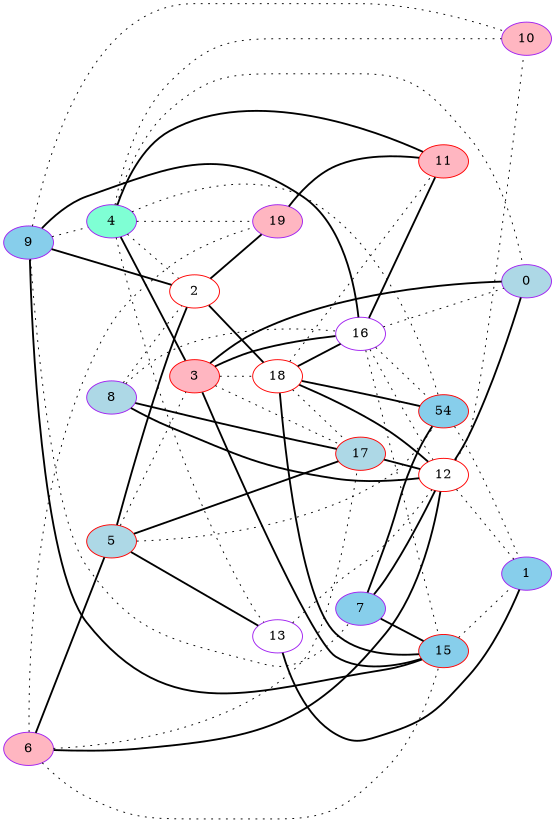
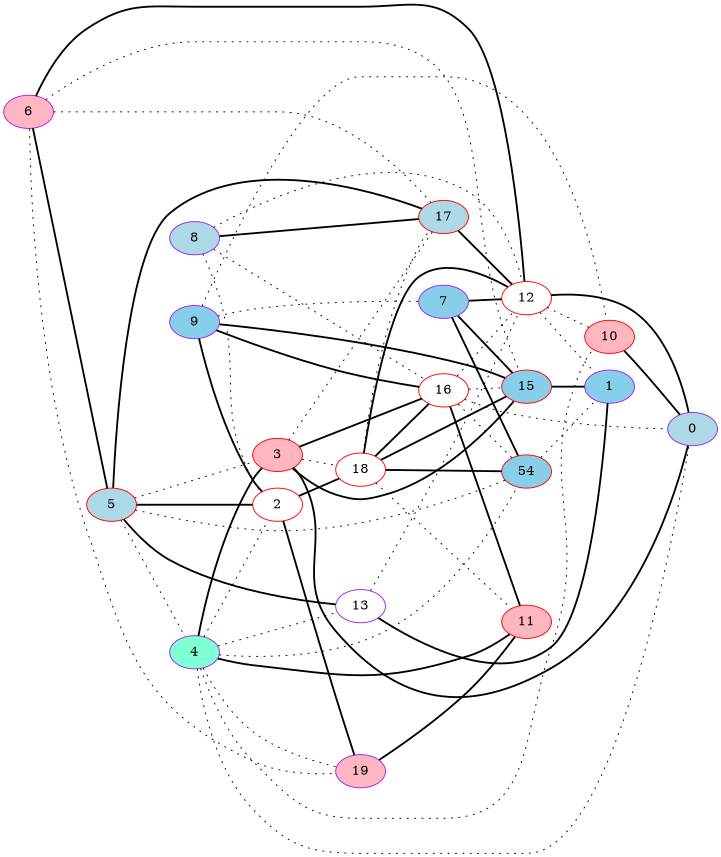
(527, 39) -> (610, 337)
(70, 232) -> (153, 578)
(361, 334) -> (444, 390)
none -> (653, 382)
(270, 465) -> (391, 173)
(485, 612) -> (568, 387)
